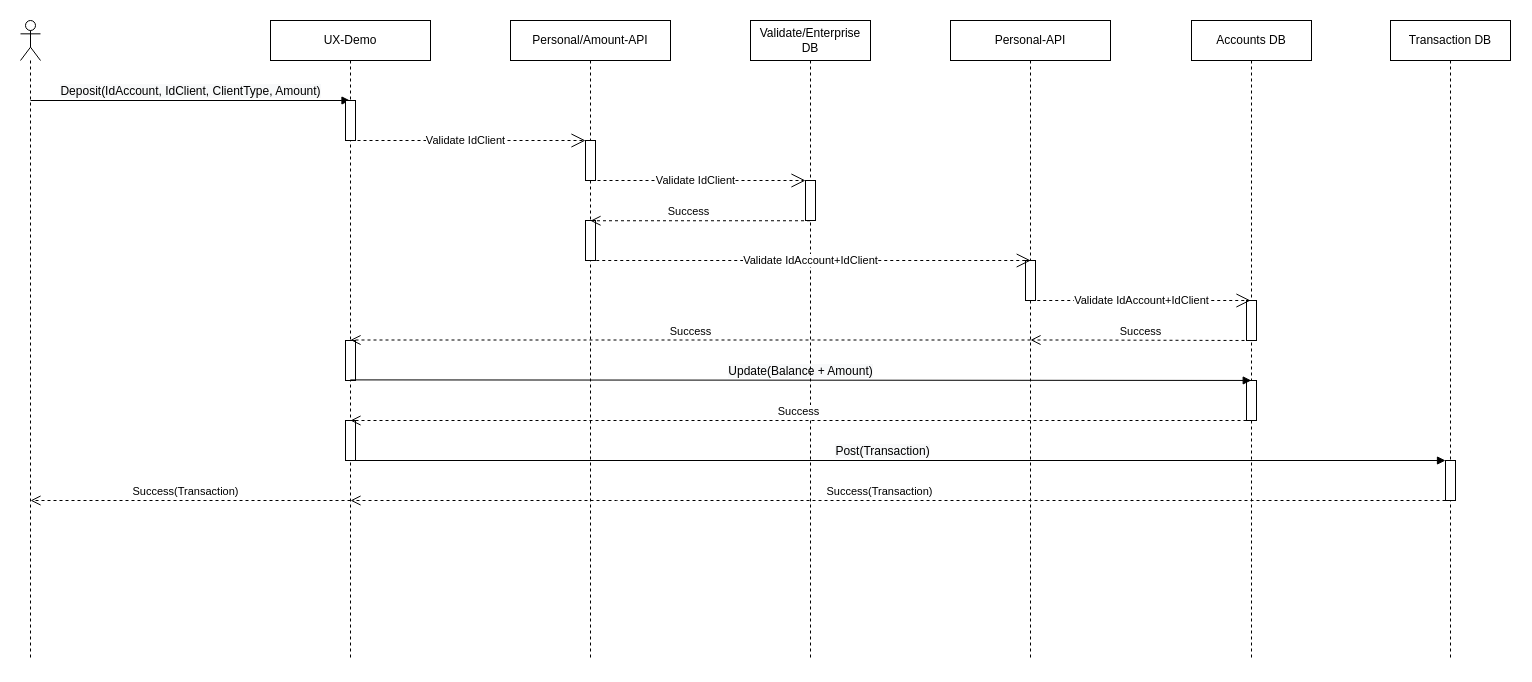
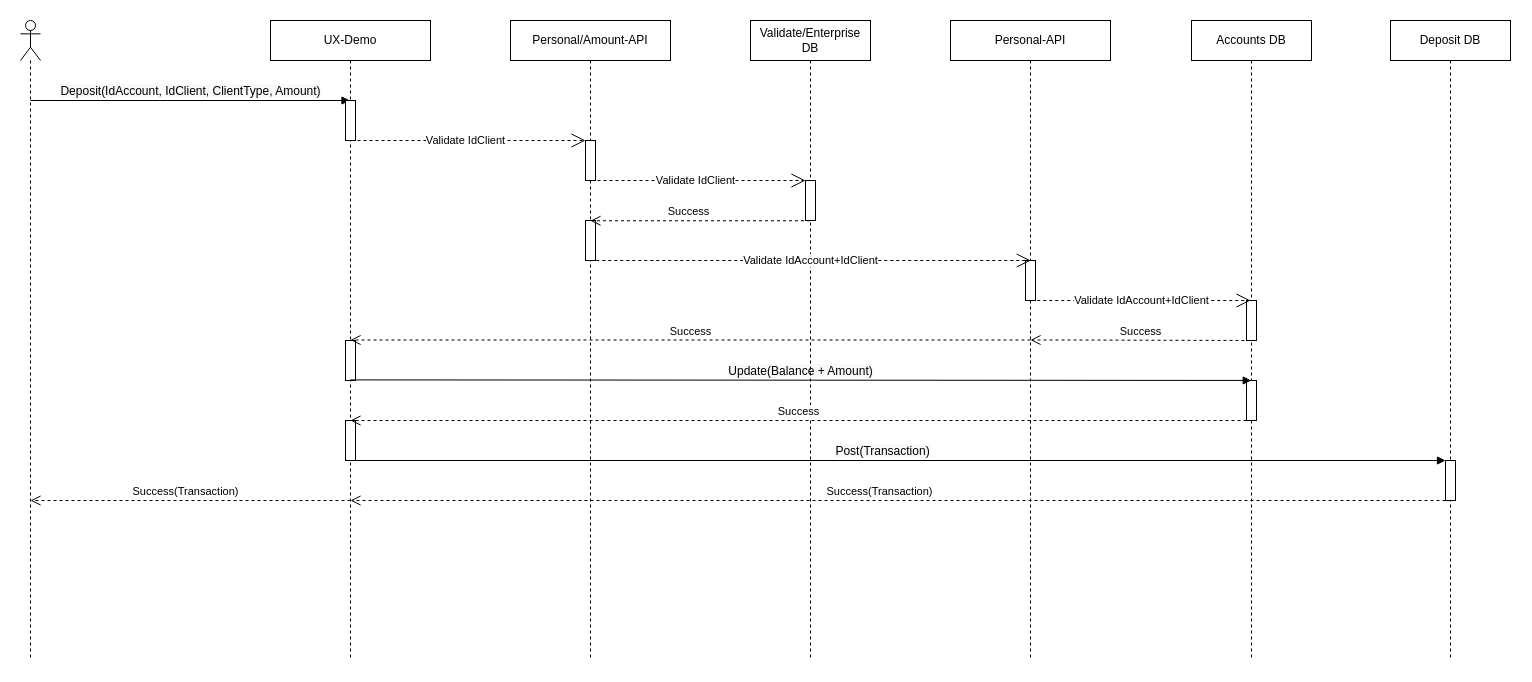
(1451, 41) -> (1451, 41)
